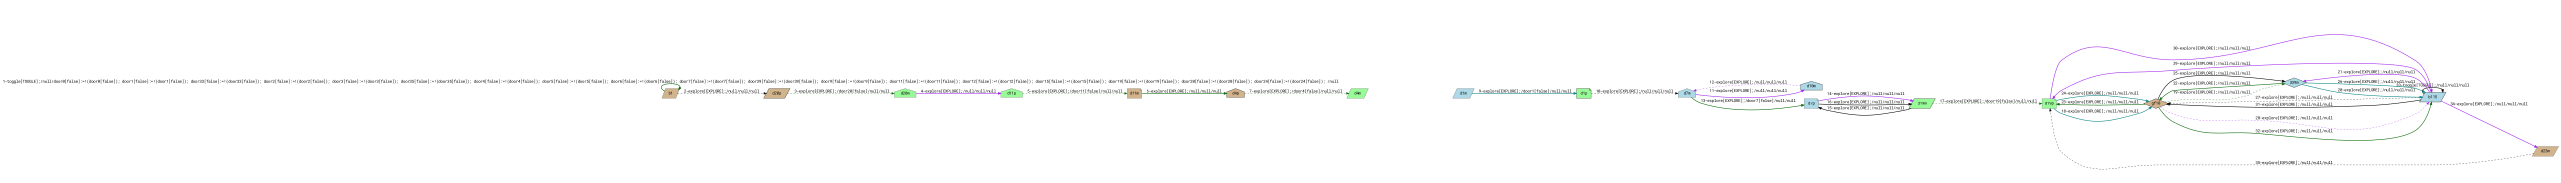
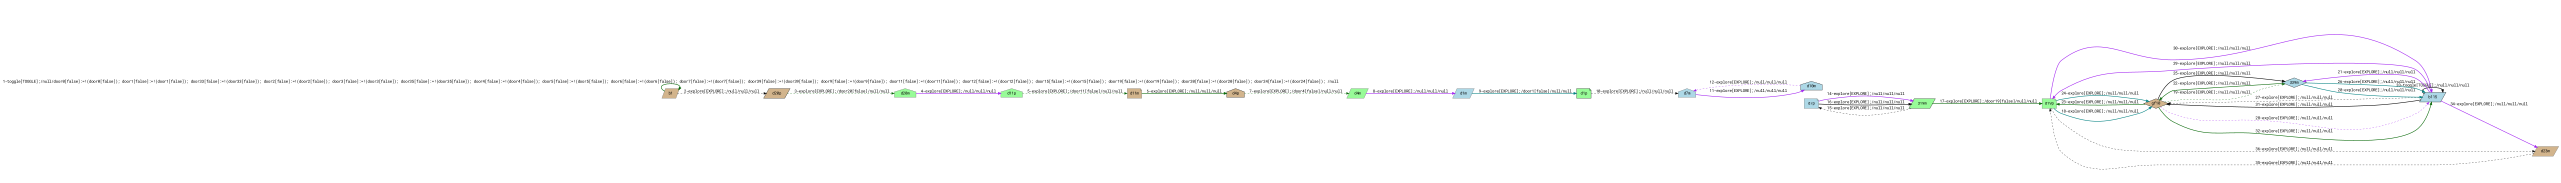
none -> (1409, 93)
(1986, 104) -> (1986, 104)
(1745, 110) -> none
(1866, 115) -> (1866, 115)
none -> (2285, 151)
